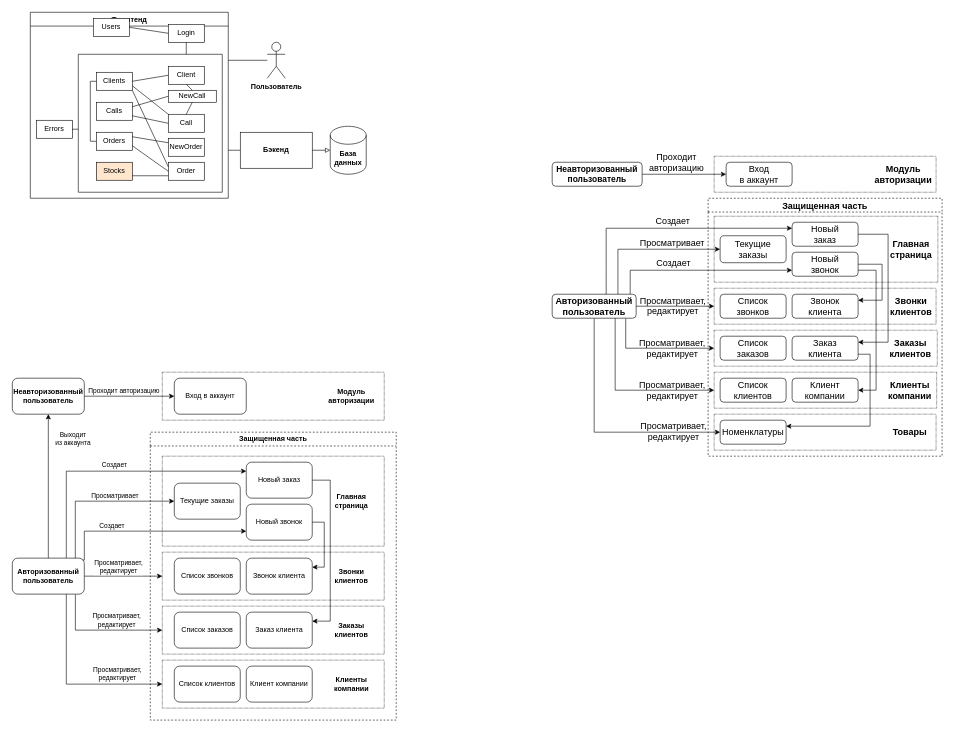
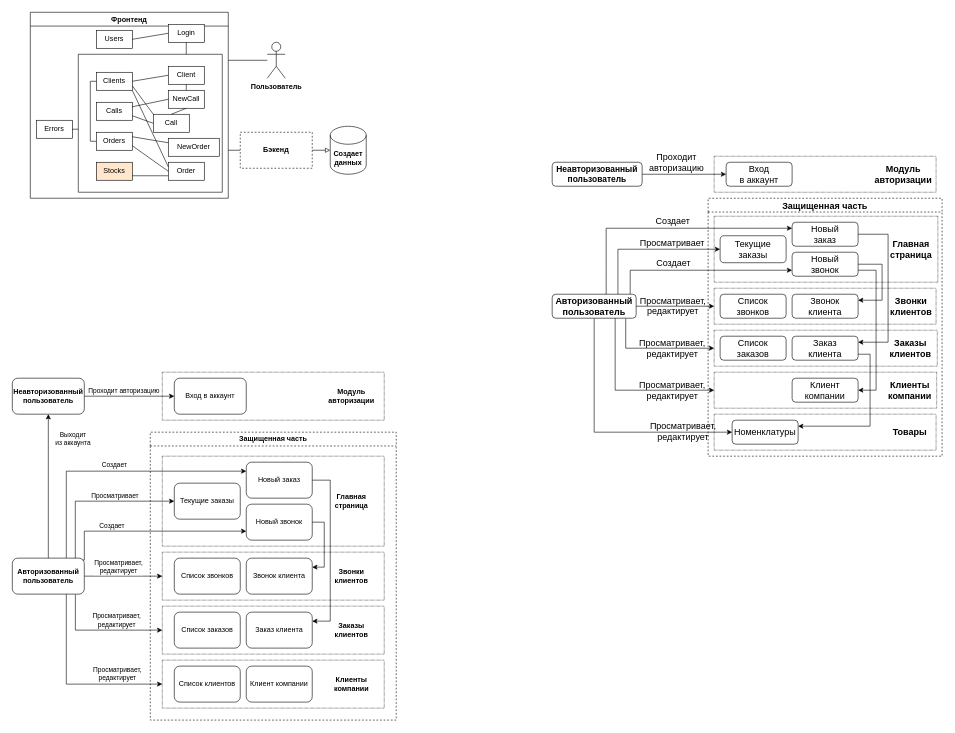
(111, 27) -> (114, 39)
(192, 96) -> (186, 99)
(186, 123) -> (171, 123)
(186, 147) -> (194, 147)
(276, 150) -> (276, 150)
(348, 158) -> (348, 158)
(753, 390) -> none
(753, 432) -> (765, 432)
